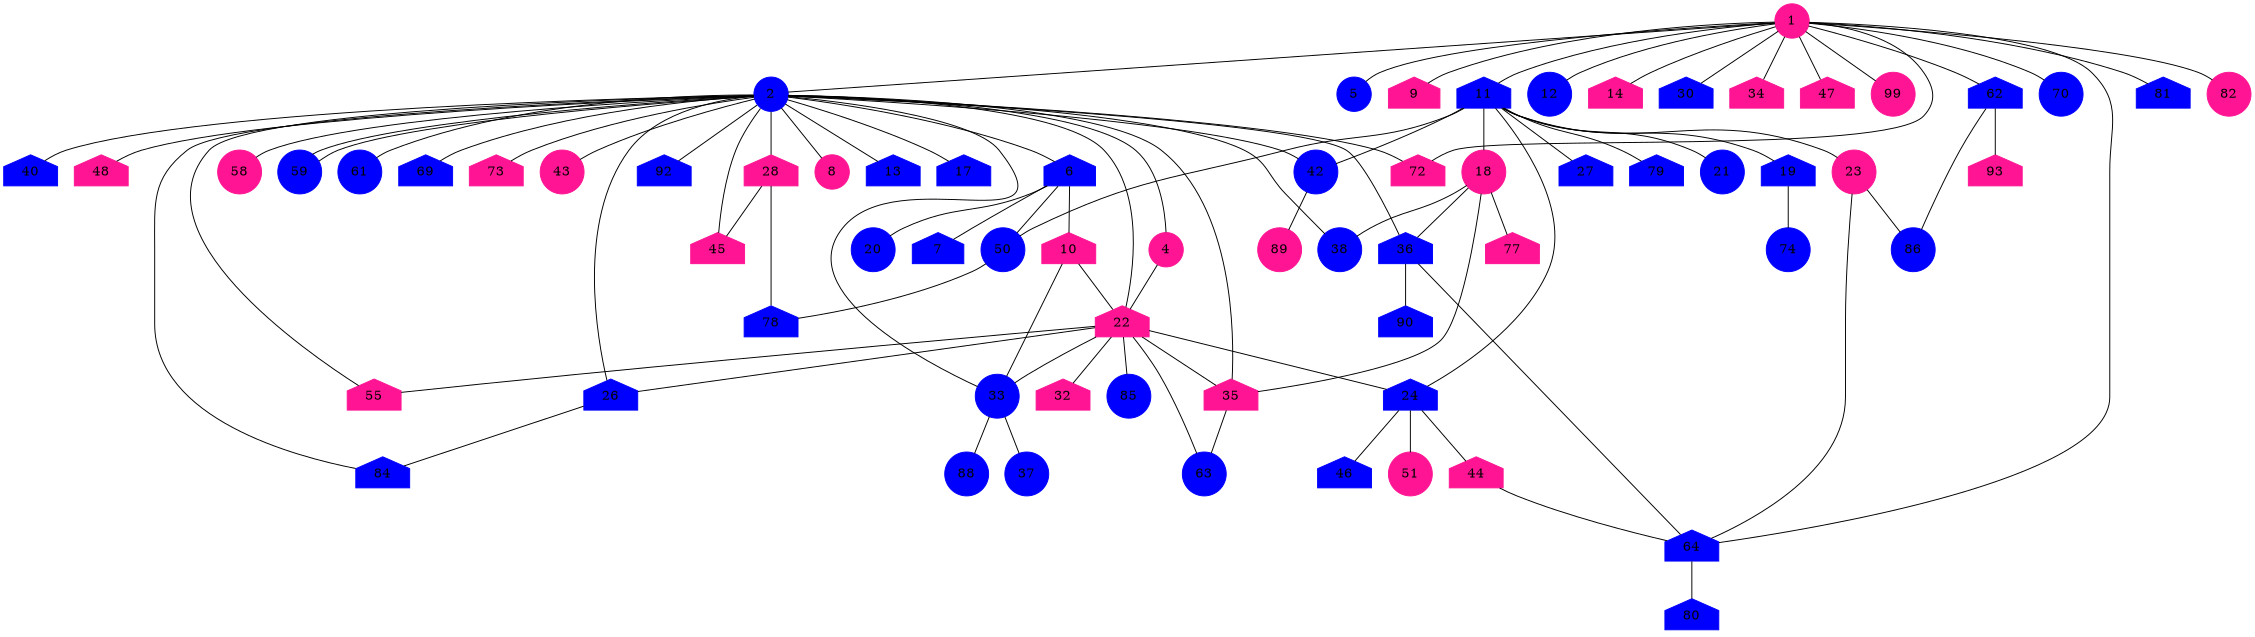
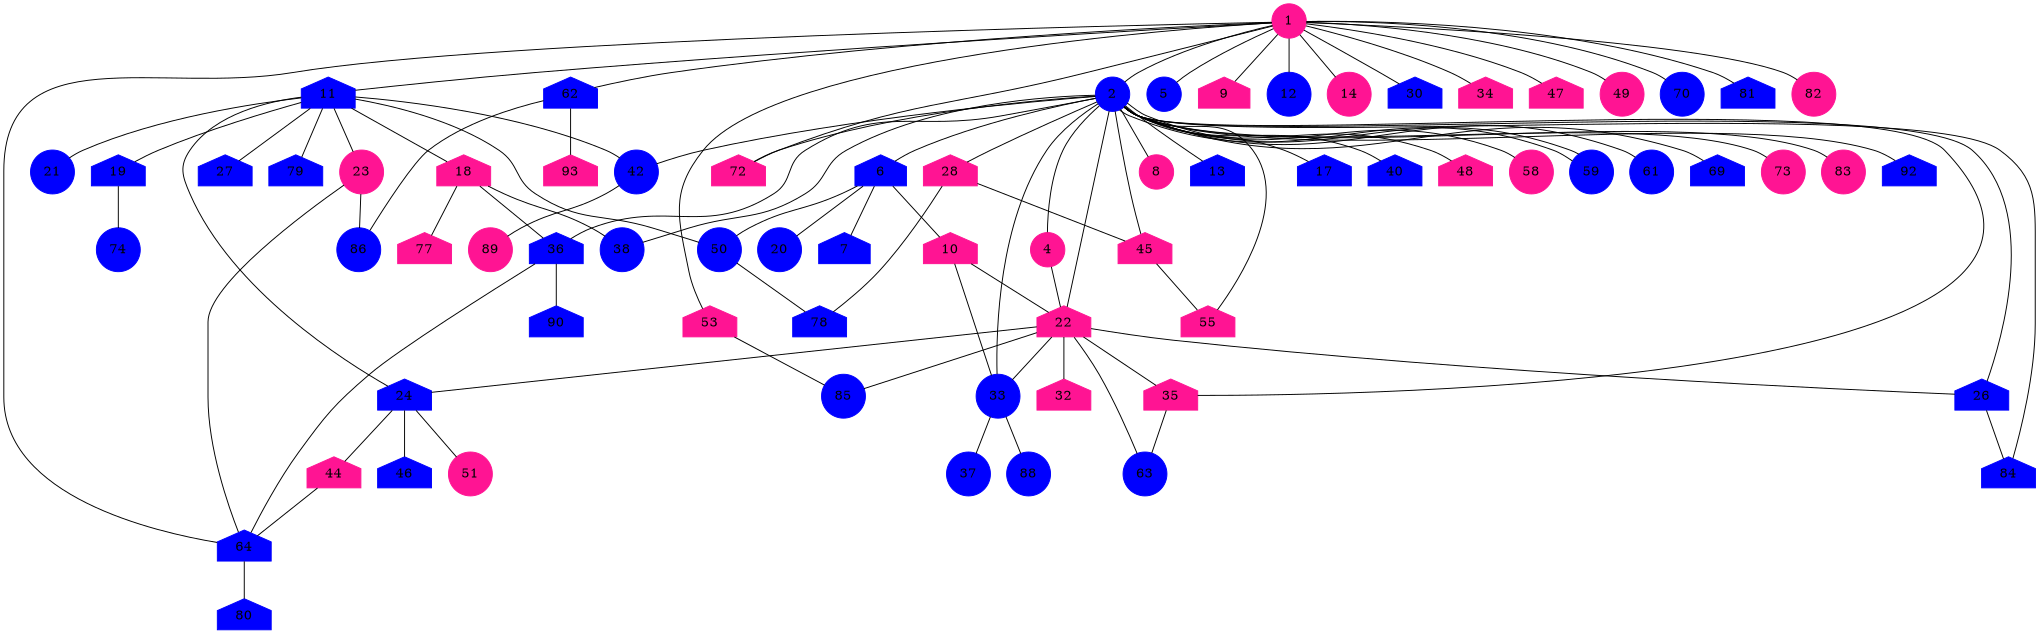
(1615, 94) -> (1349, 94)
(1893, 94) -> (1622, 94)
(496, 172) -> (1783, 172)
(562, 172) -> (1843, 172)
(1484, 172) -> (464, 172)
none -> (710, 323)
(1425, 351) -> none
(748, 358) -> (1177, 287)
